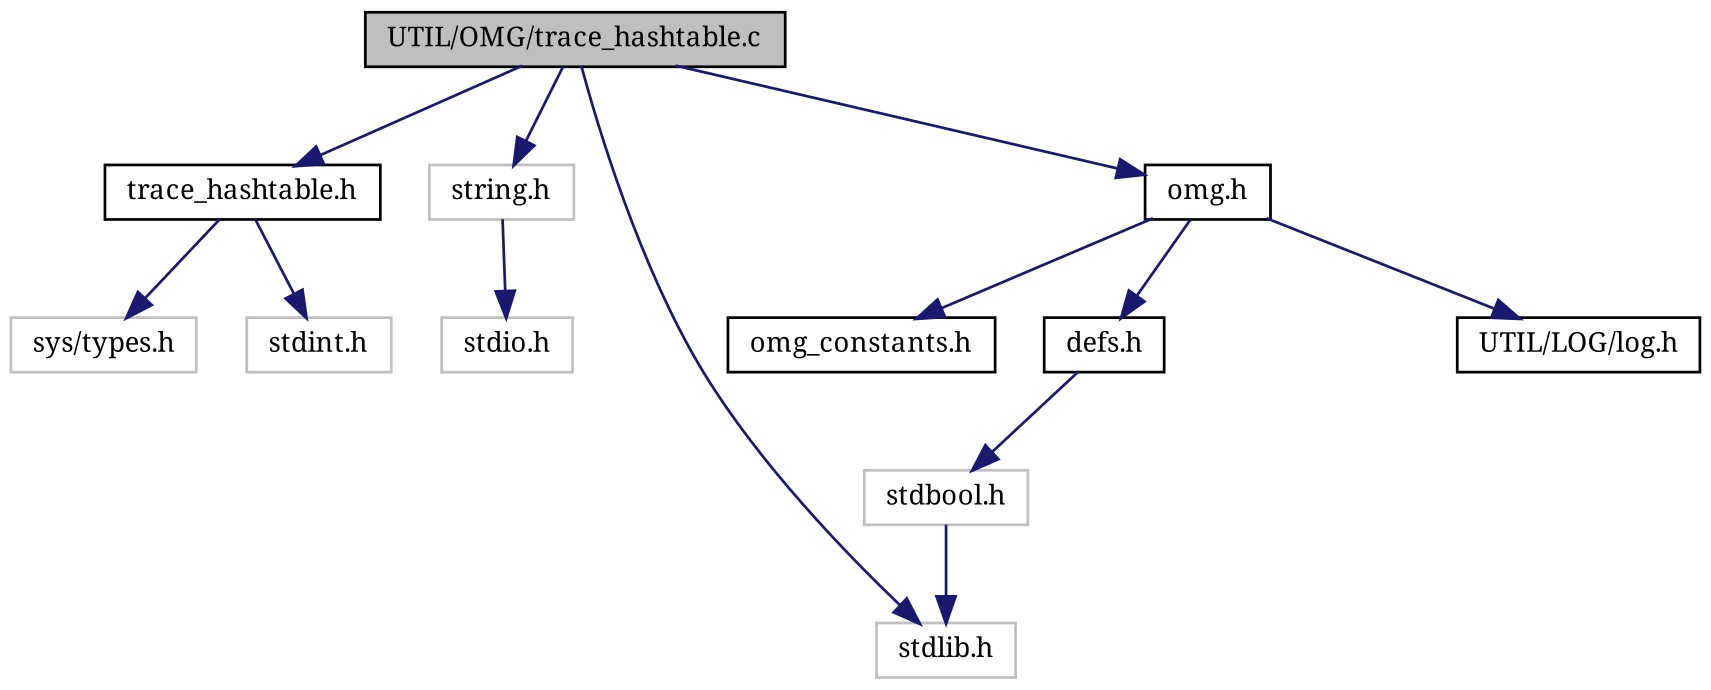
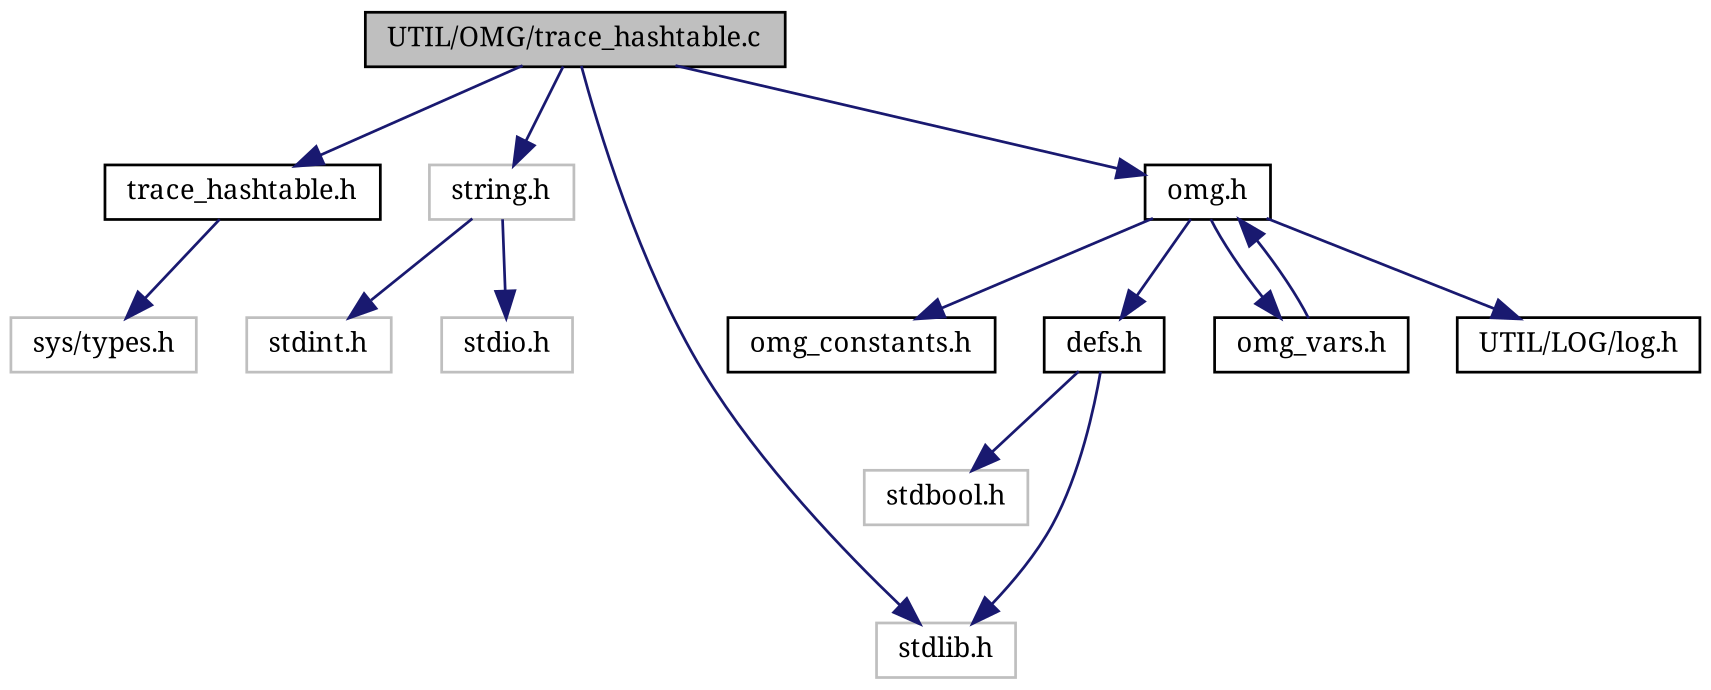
(275, 256) -> (422, 259)
none -> (1311, 345)
(946, 560) -> (1065, 497)
